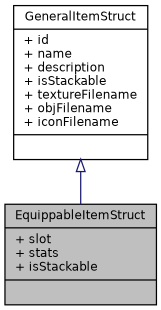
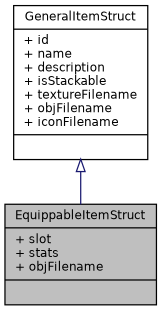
(56, 267) -> (60, 267)
